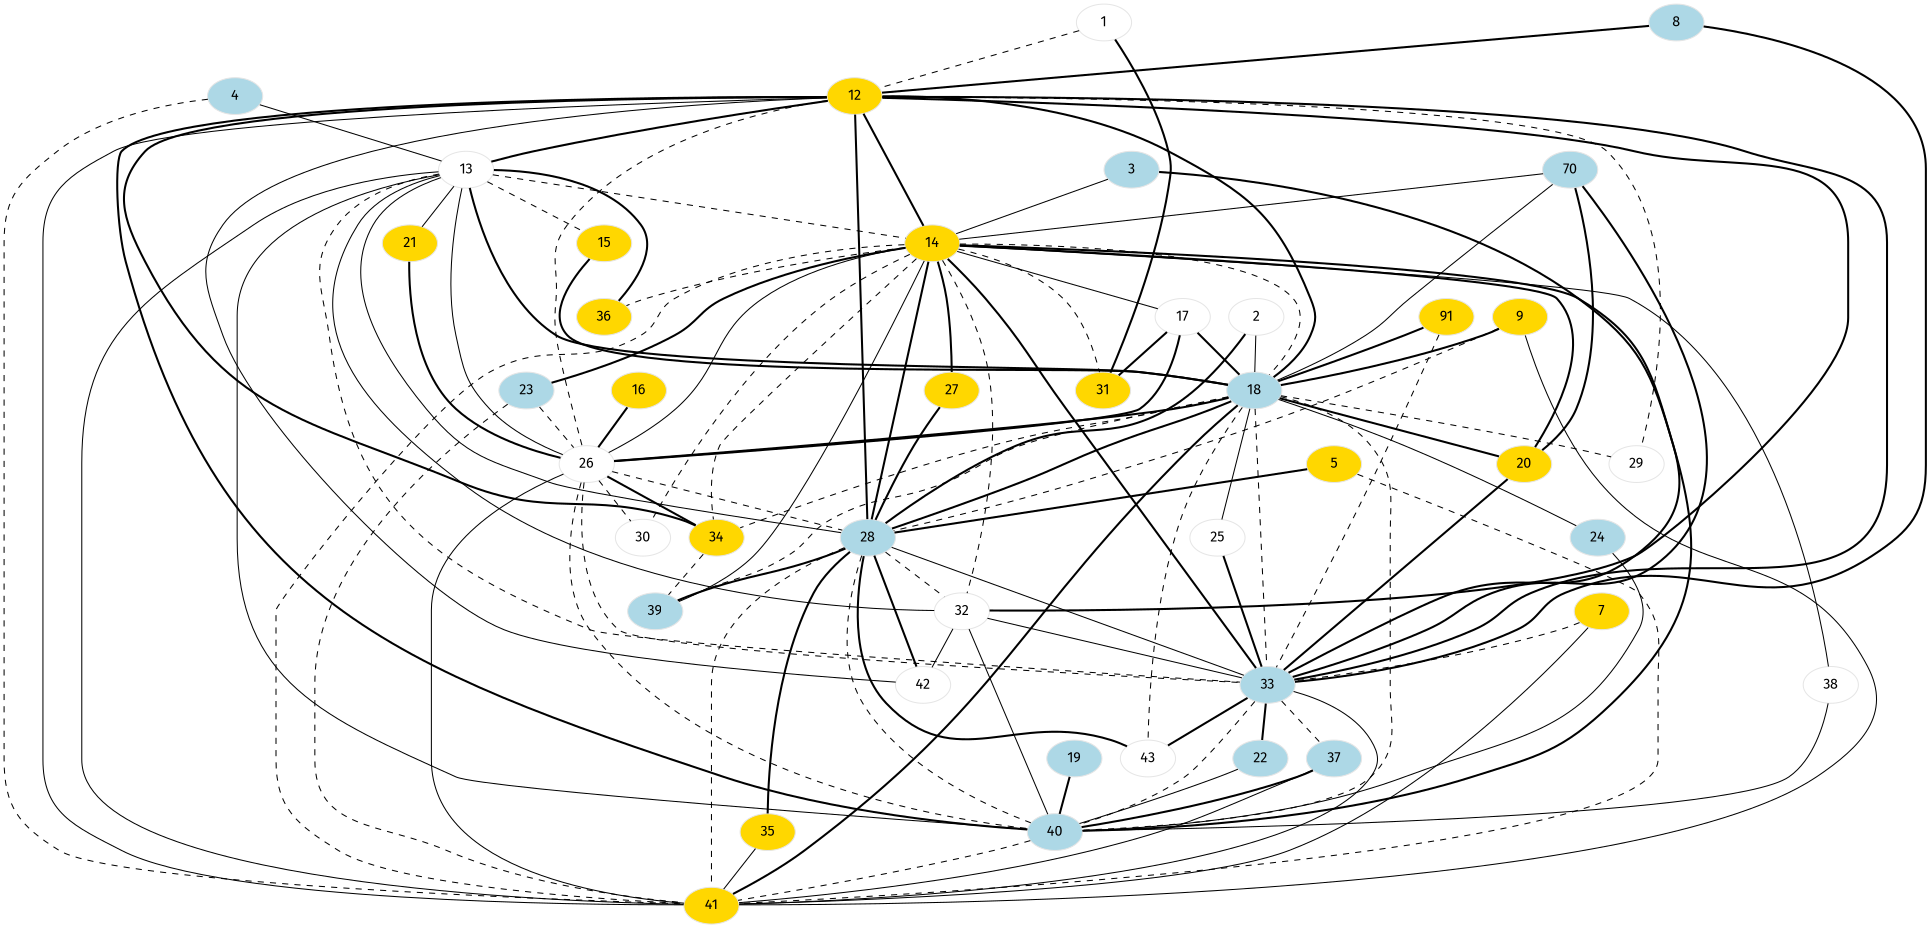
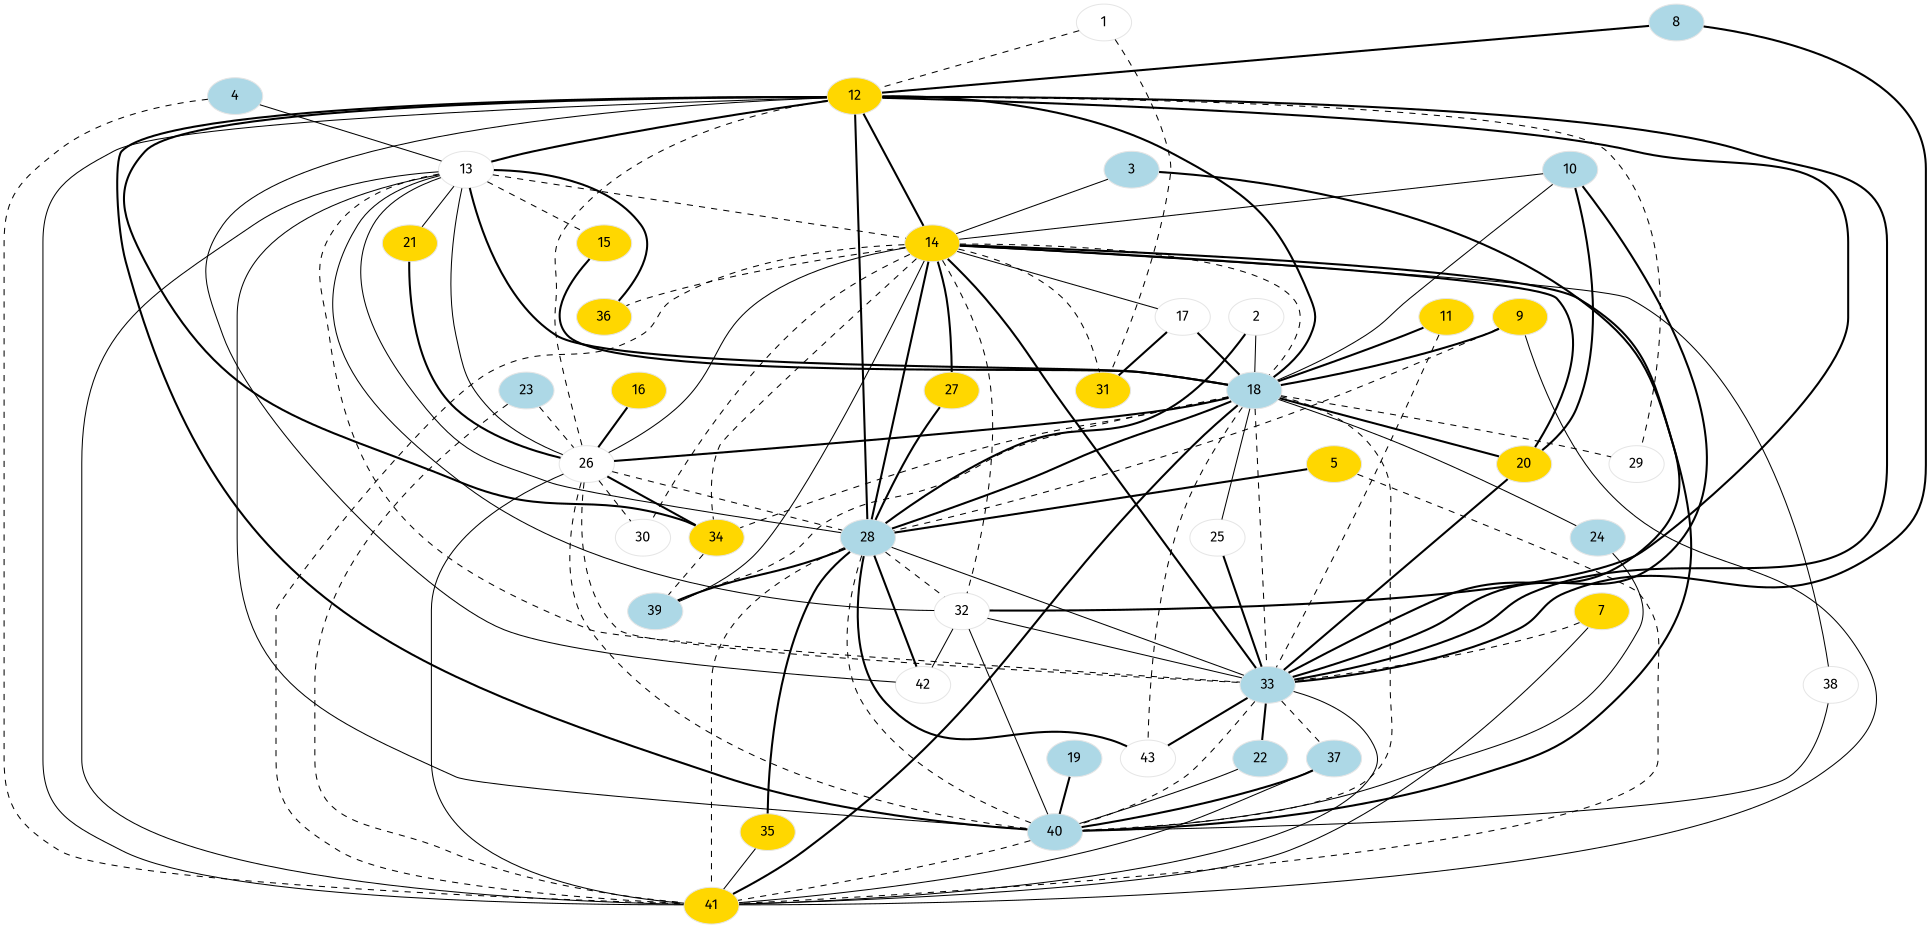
(1570, 170) -> (1570, 170)
(1165, 204) -> (1165, 204)
(722, 300) -> none
(1446, 317) -> (1446, 317)
(920, 437) -> none
